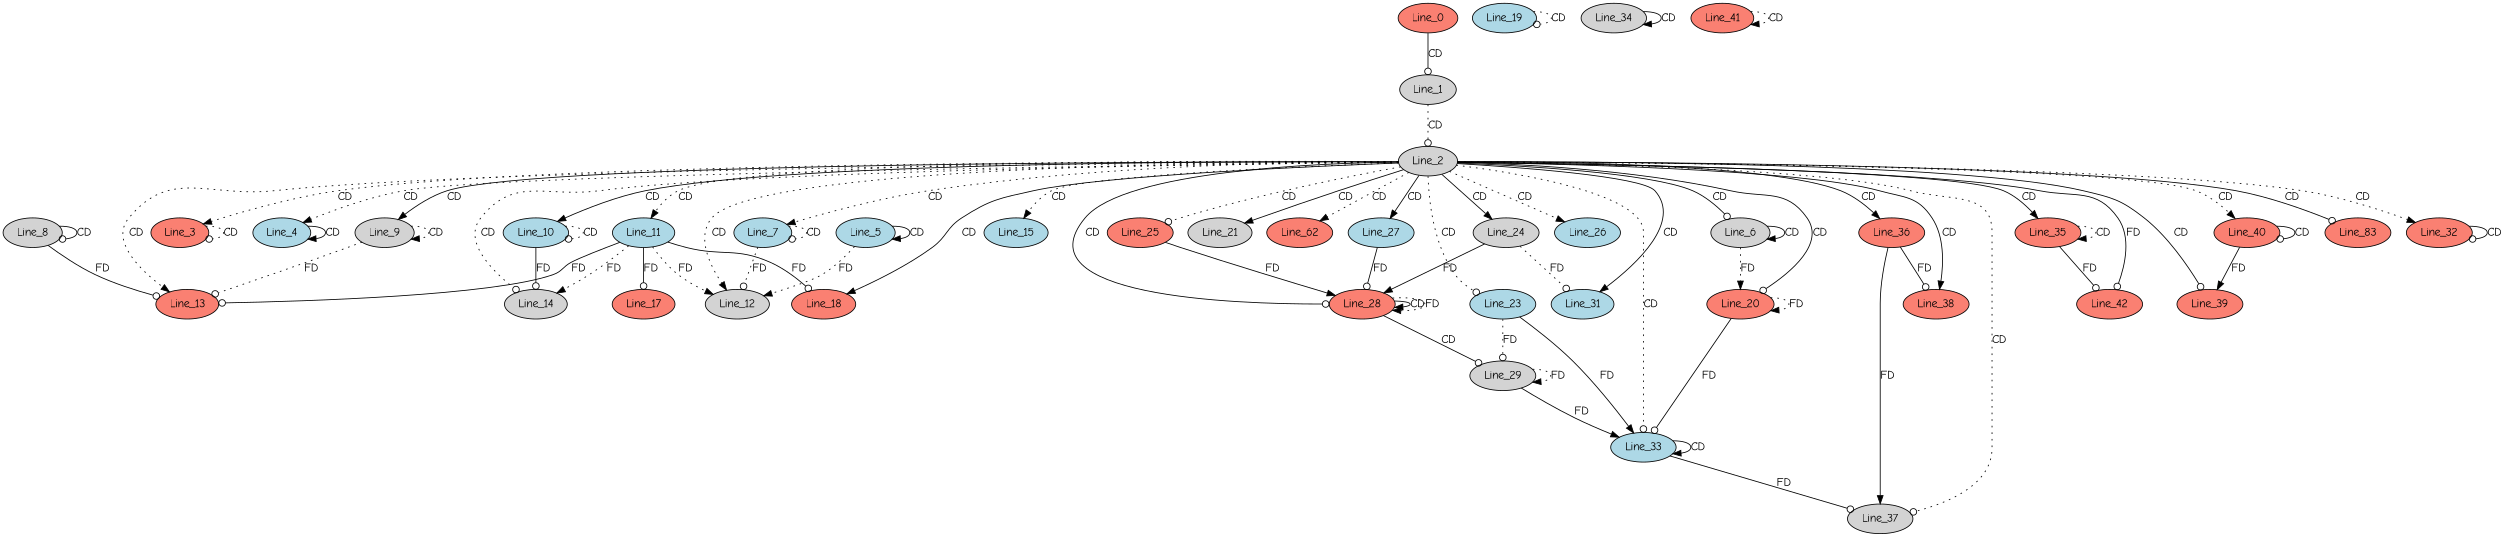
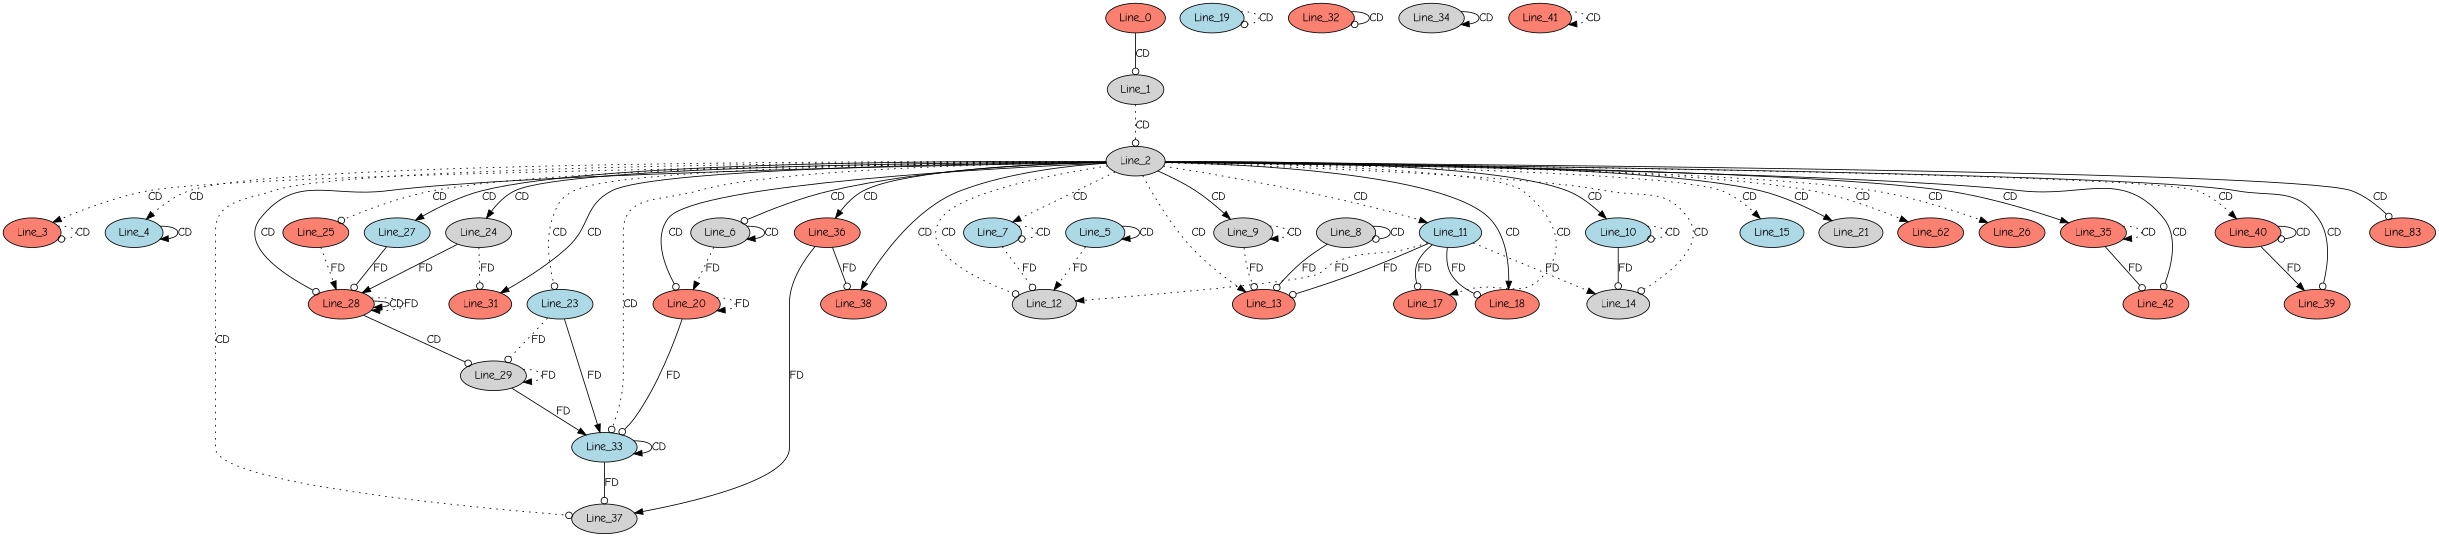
(1935, 168) -> (1508, 185)
(903, 178) -> (965, 202)
(1587, 233) -> (2012, 233)
(2133, 233) -> (2180, 233)
(1246, 268) -> (327, 264)
(1583, 304) -> (480, 304)
